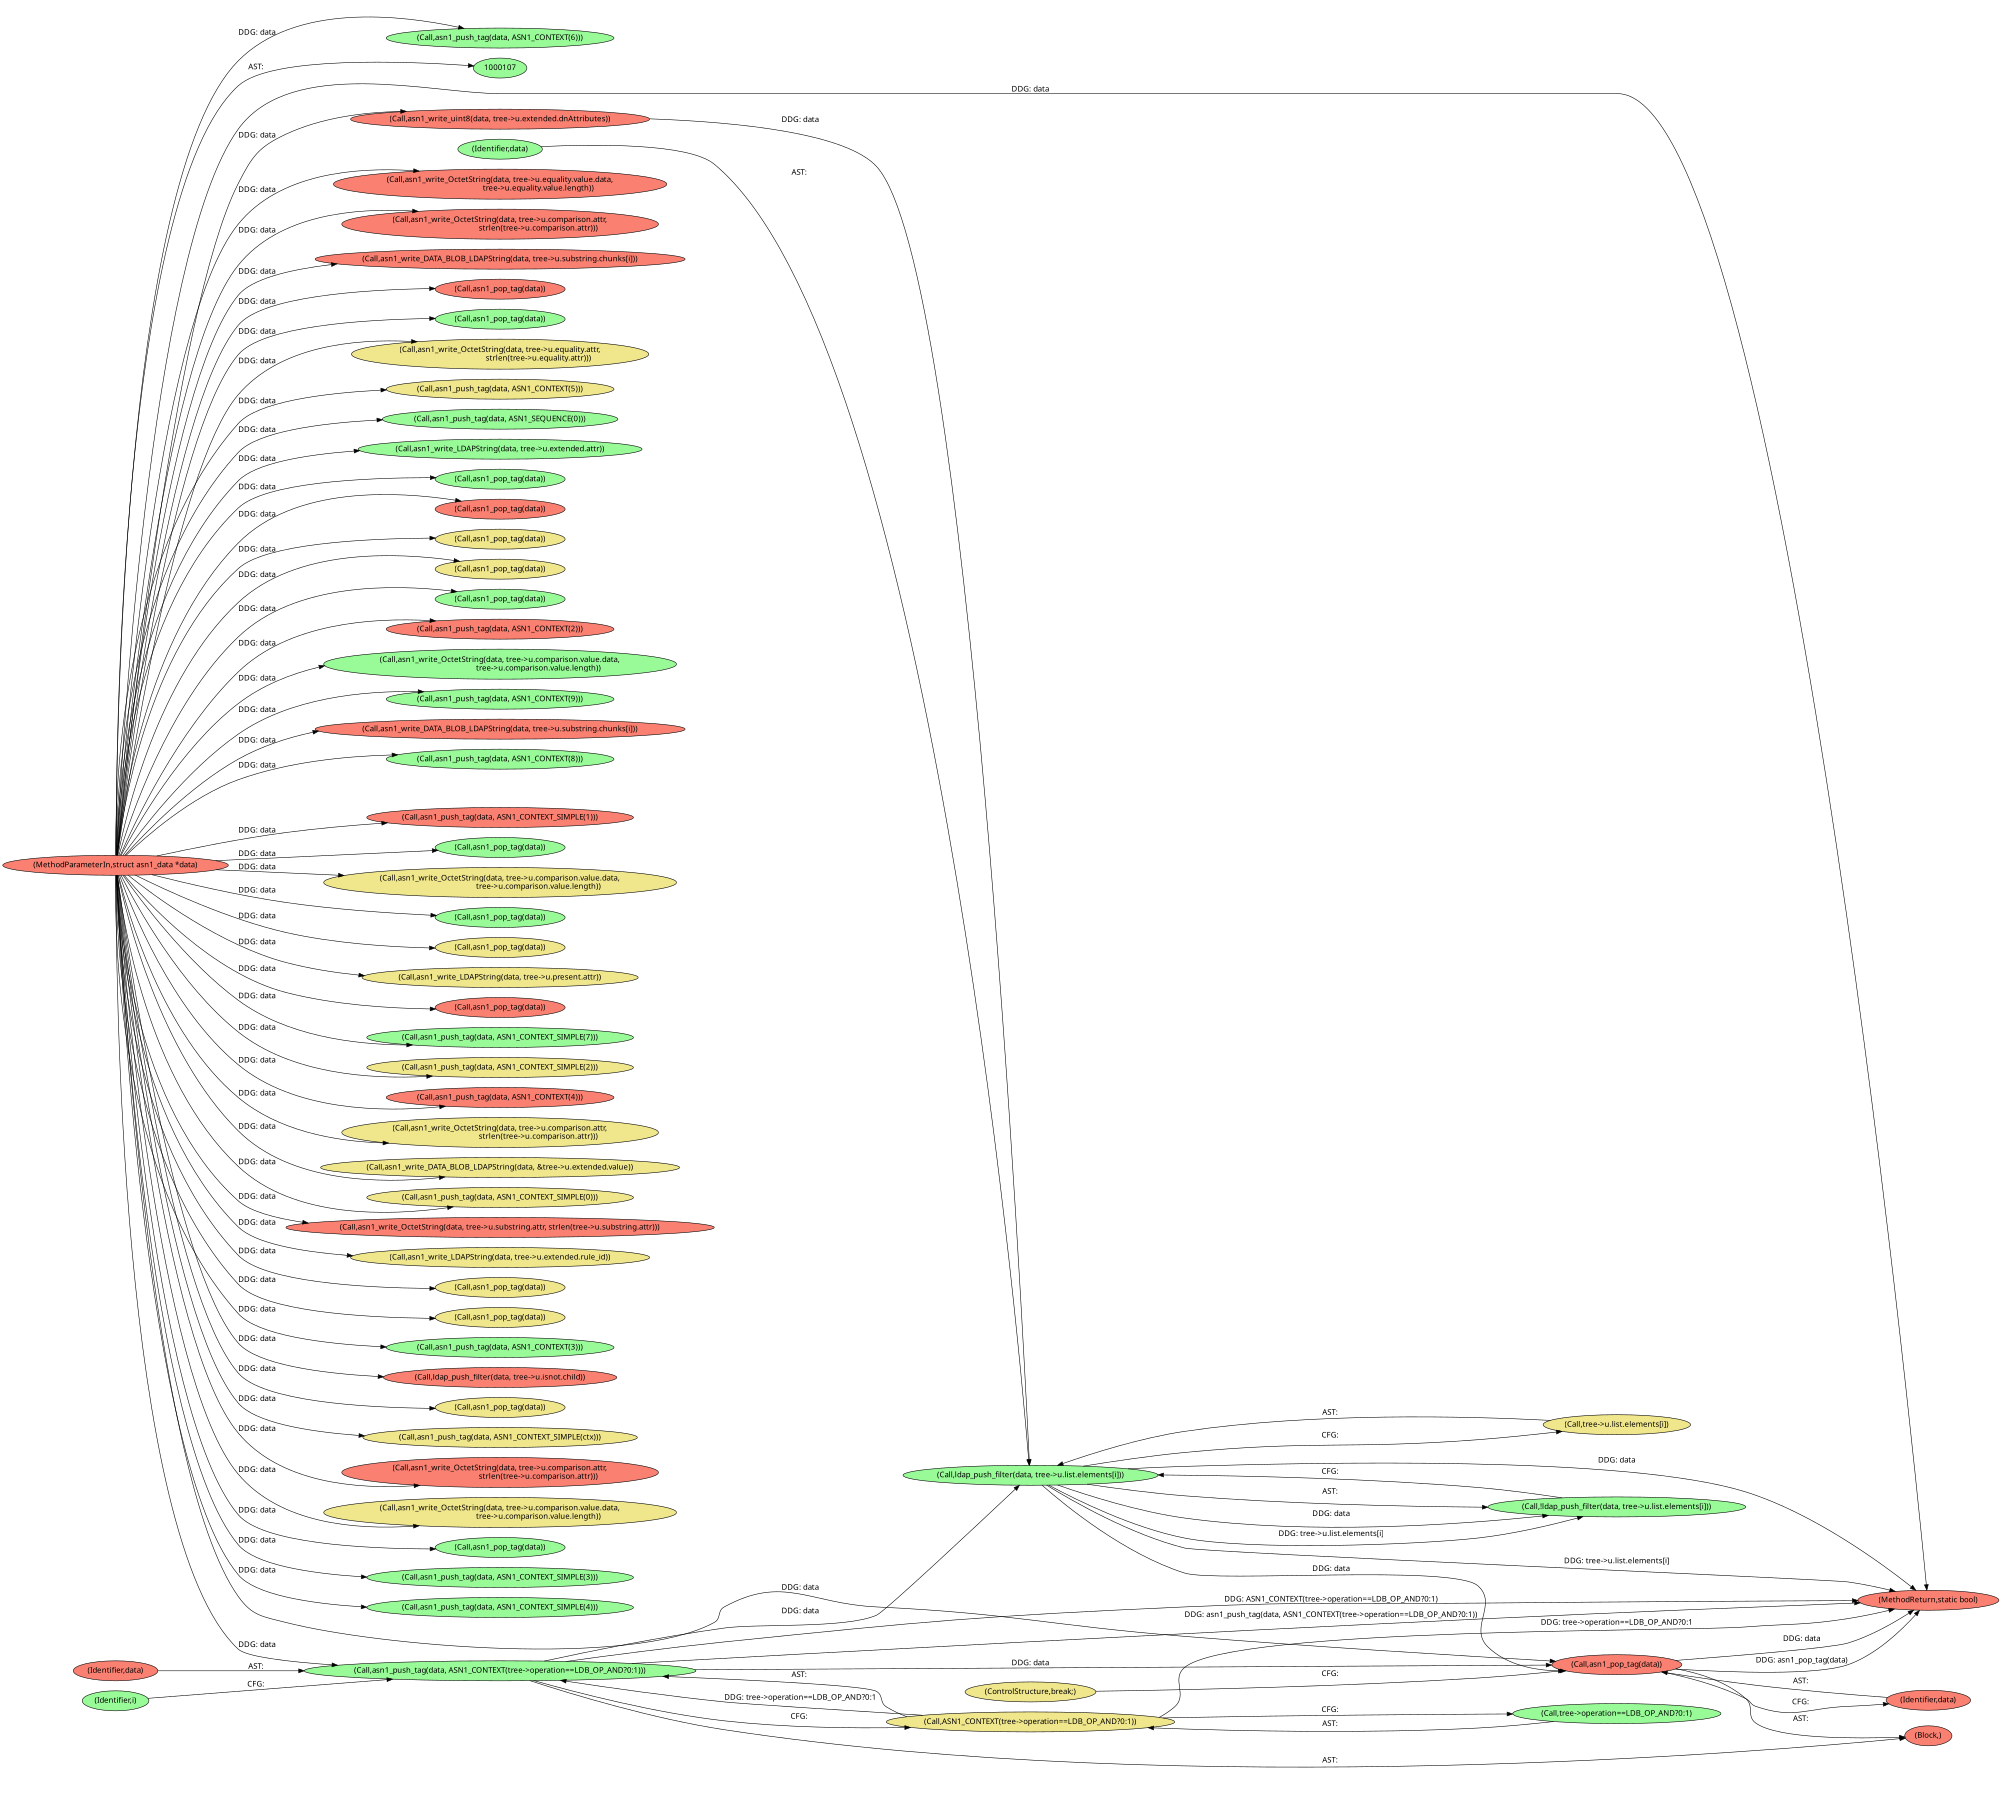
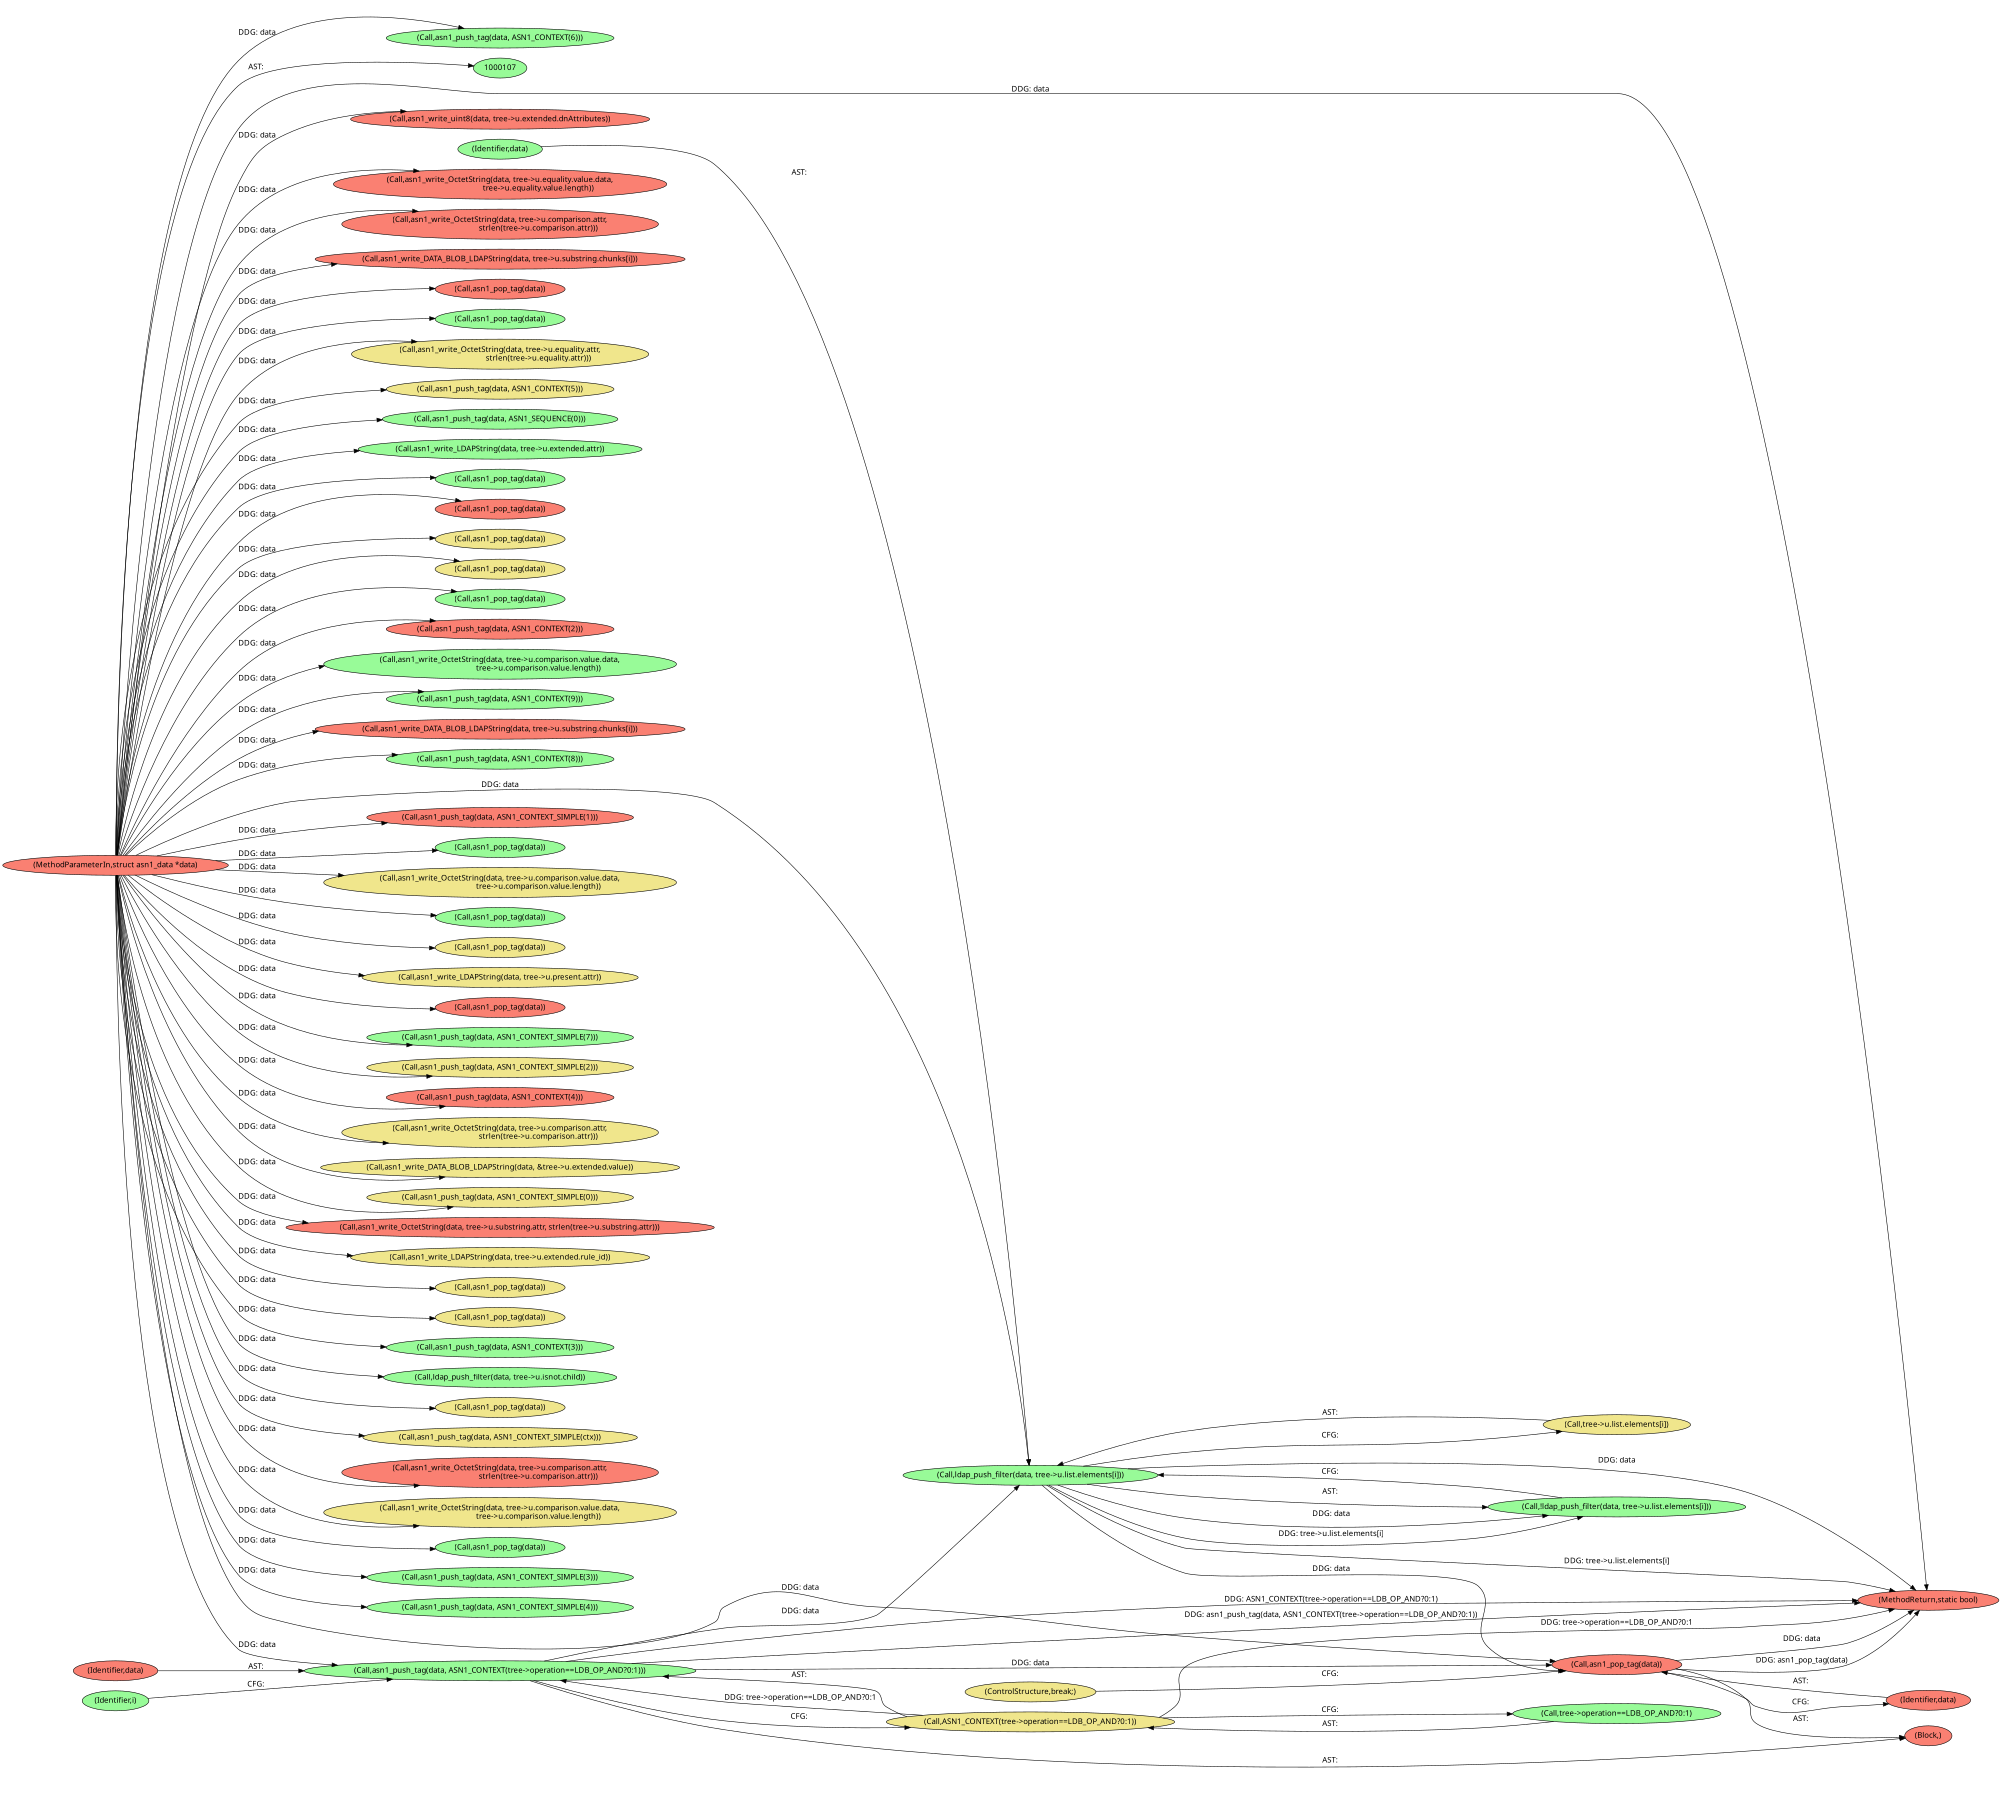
(974, 691) -> (776, 854)
(500, 1377) -> (500, 1377)
